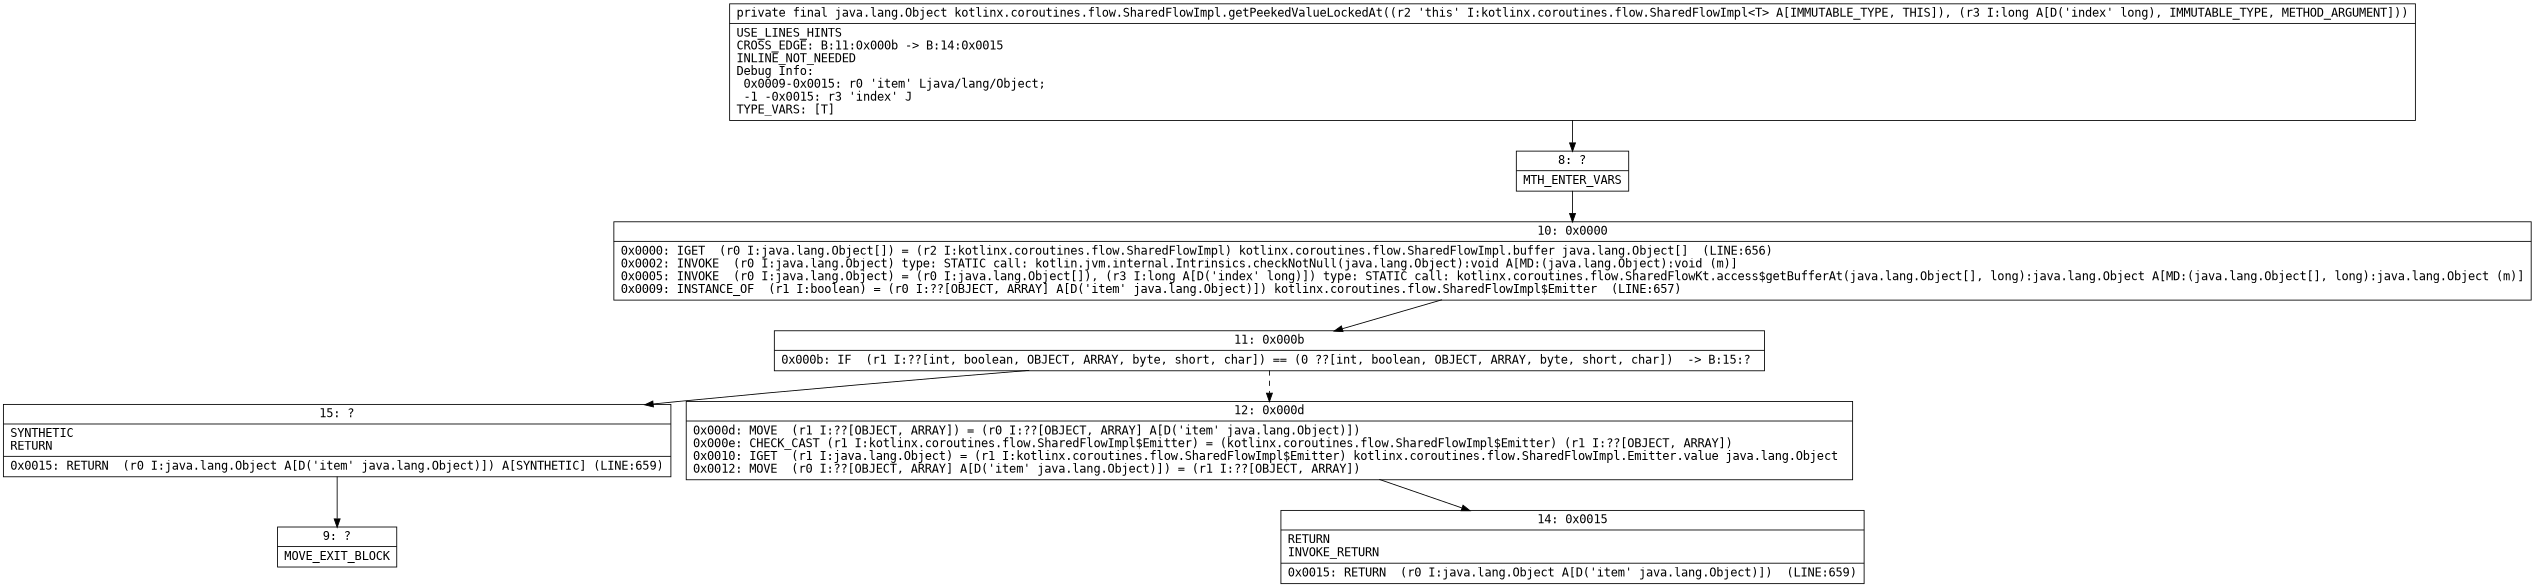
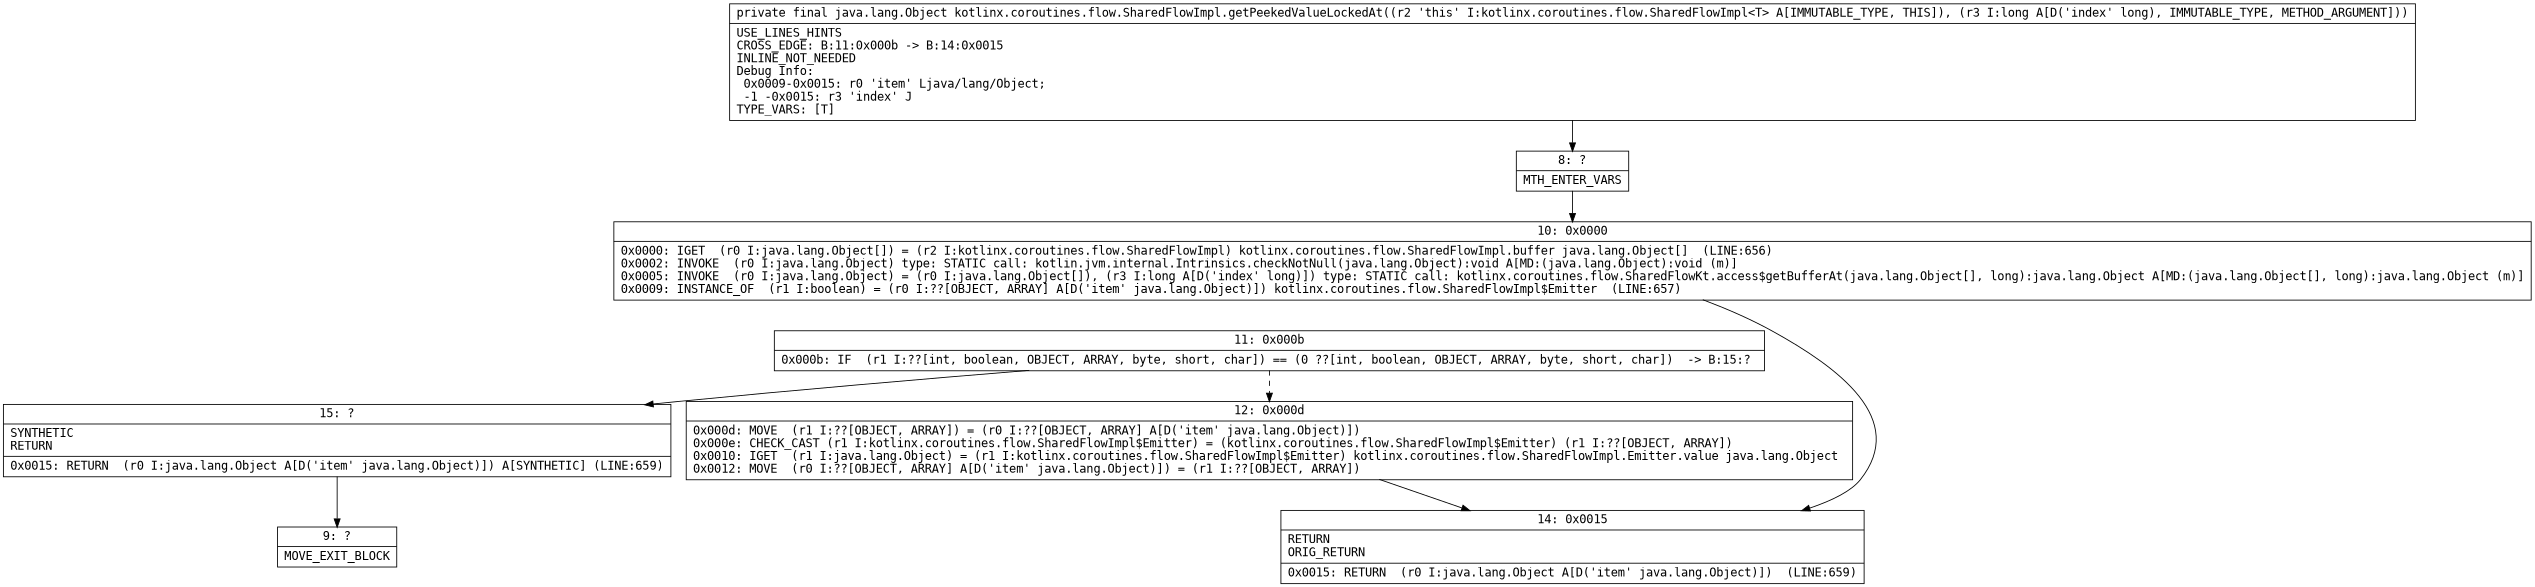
(1392, 314) -> (1847, 383)
(1334, 553) -> (1326, 553)
